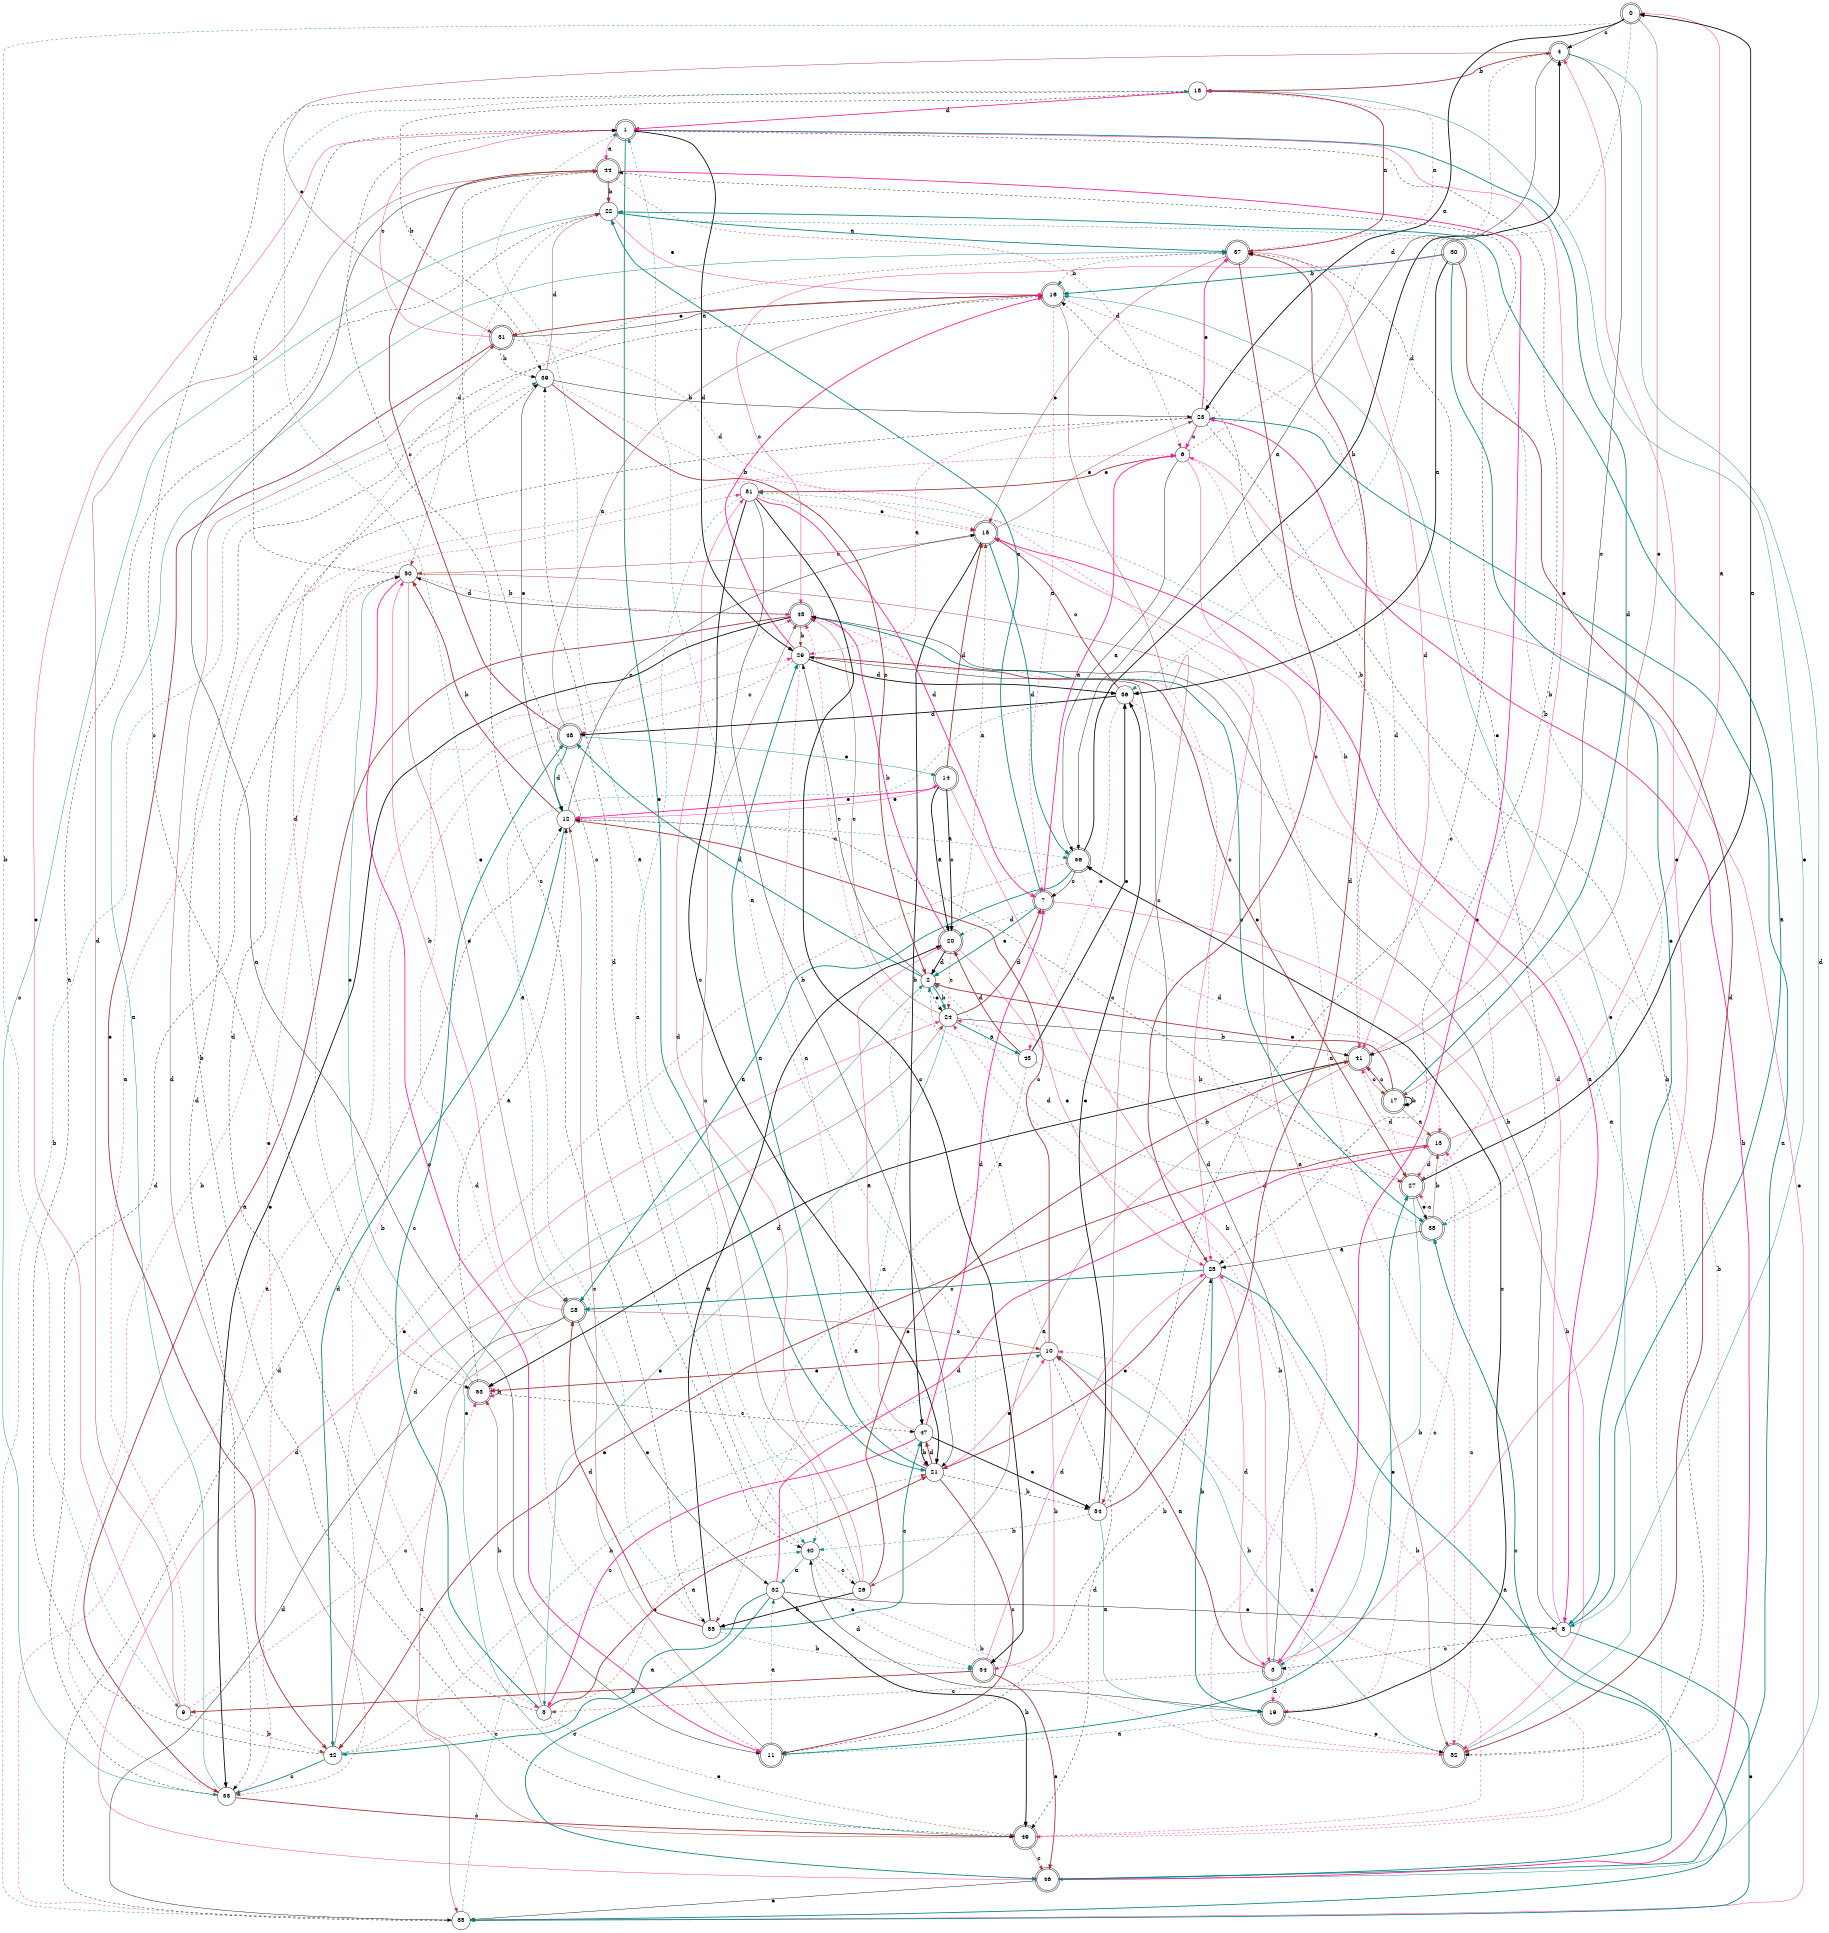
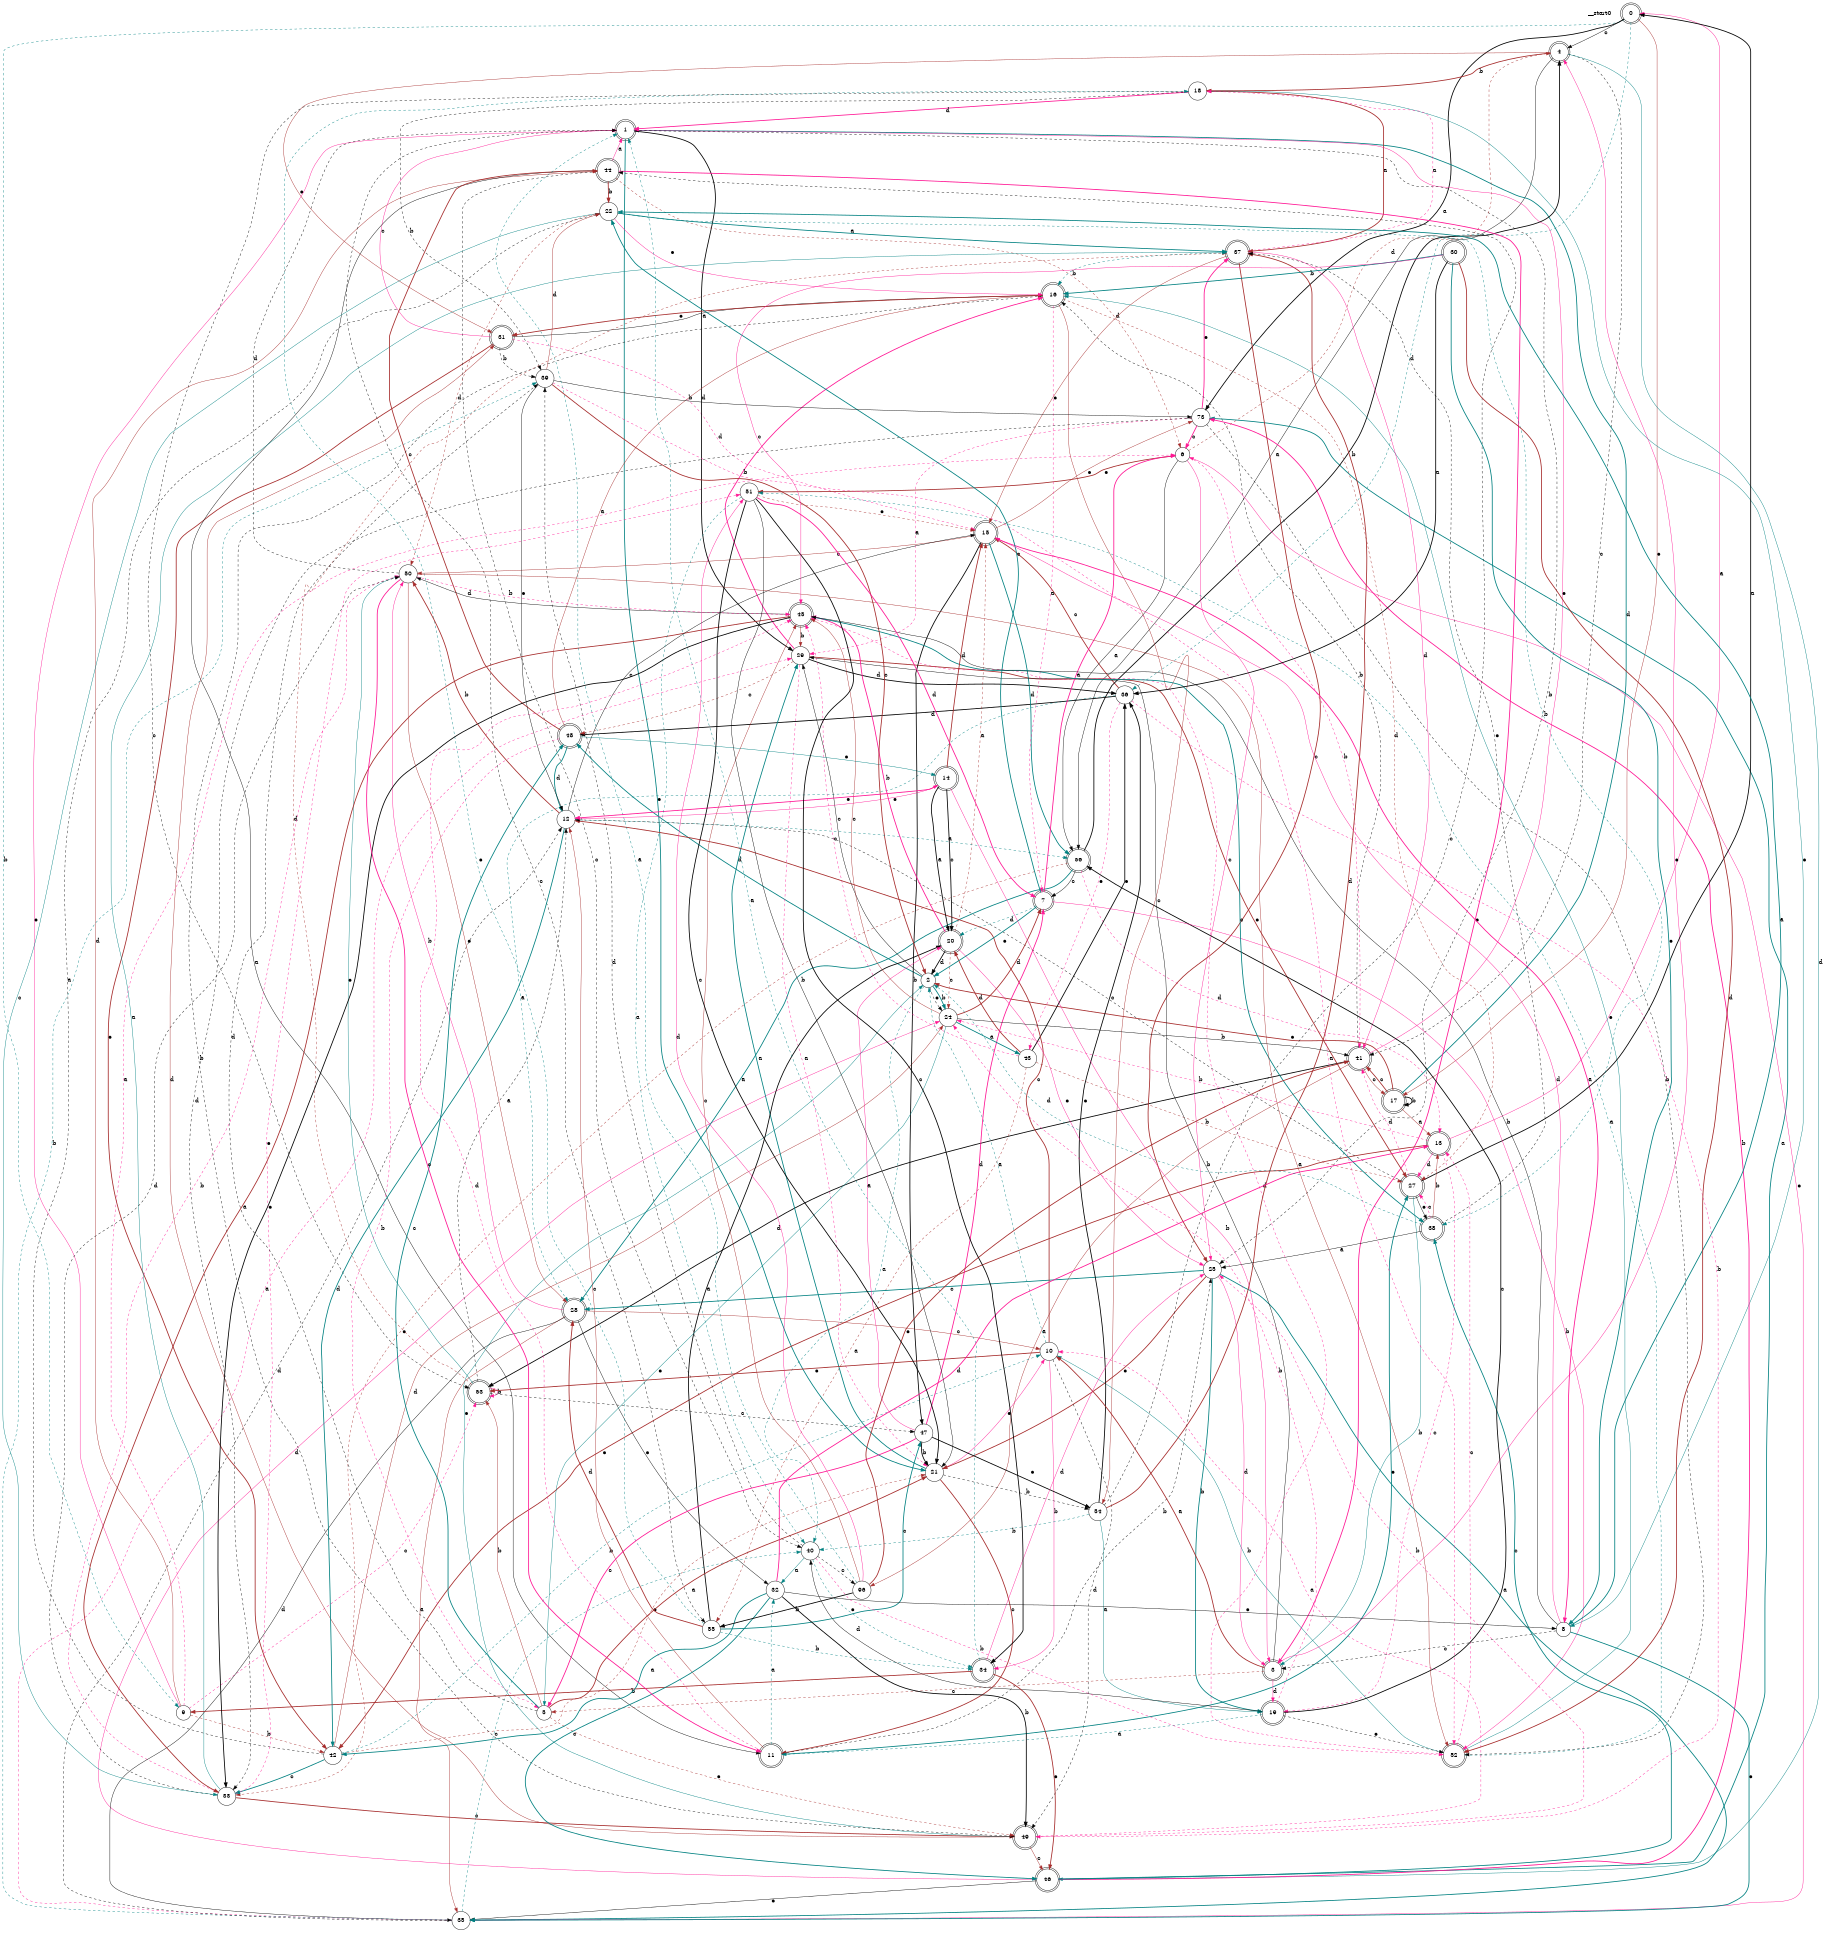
none -> (1600, 13)
(609, 144) -> (616, 151)
(1201, 417) -> (1201, 417)
(1596, 587) -> (1596, 587)
(1209, 1165) -> (1209, 1165)
(930, 1455) -> none
(862, 1590) -> (862, 1590)
